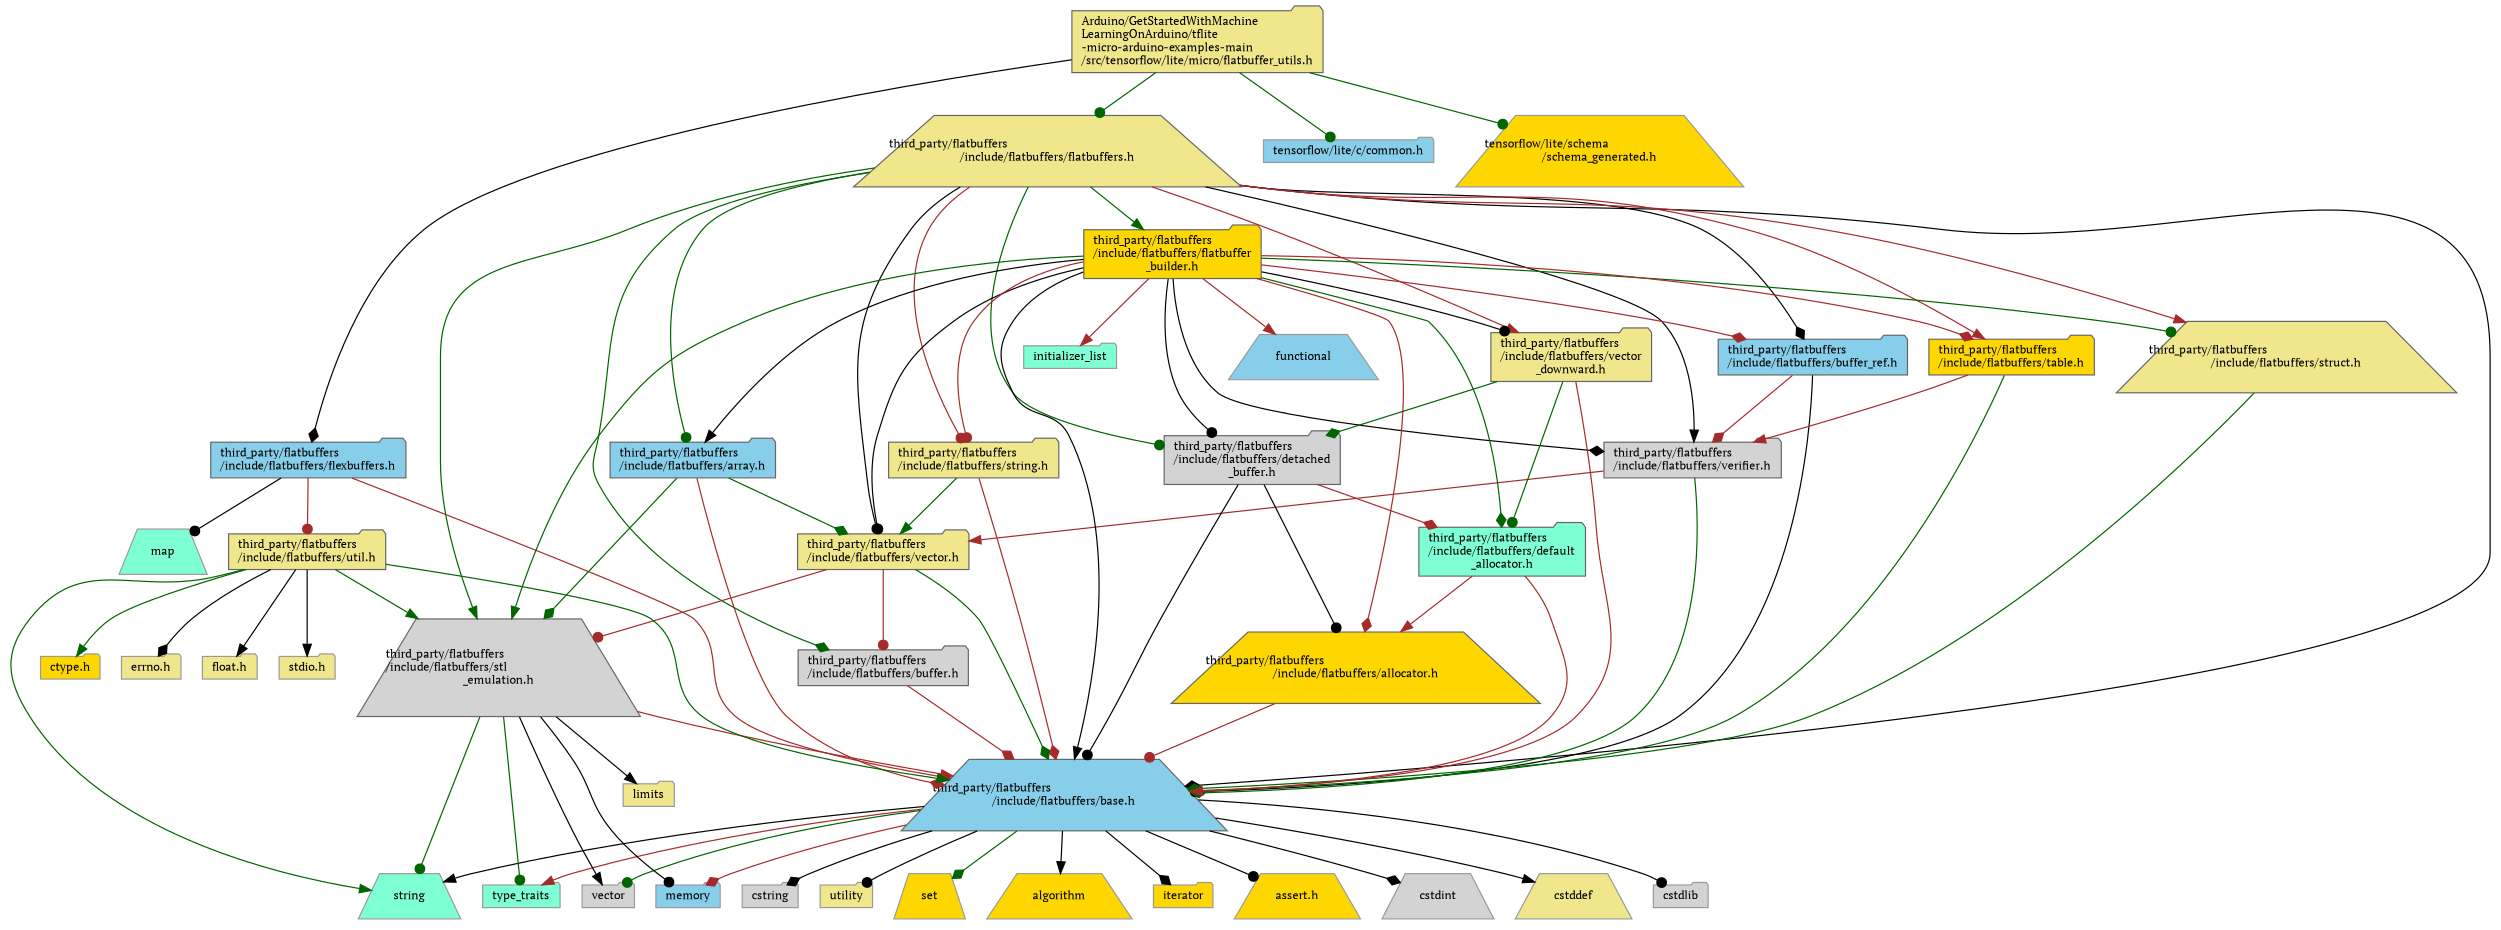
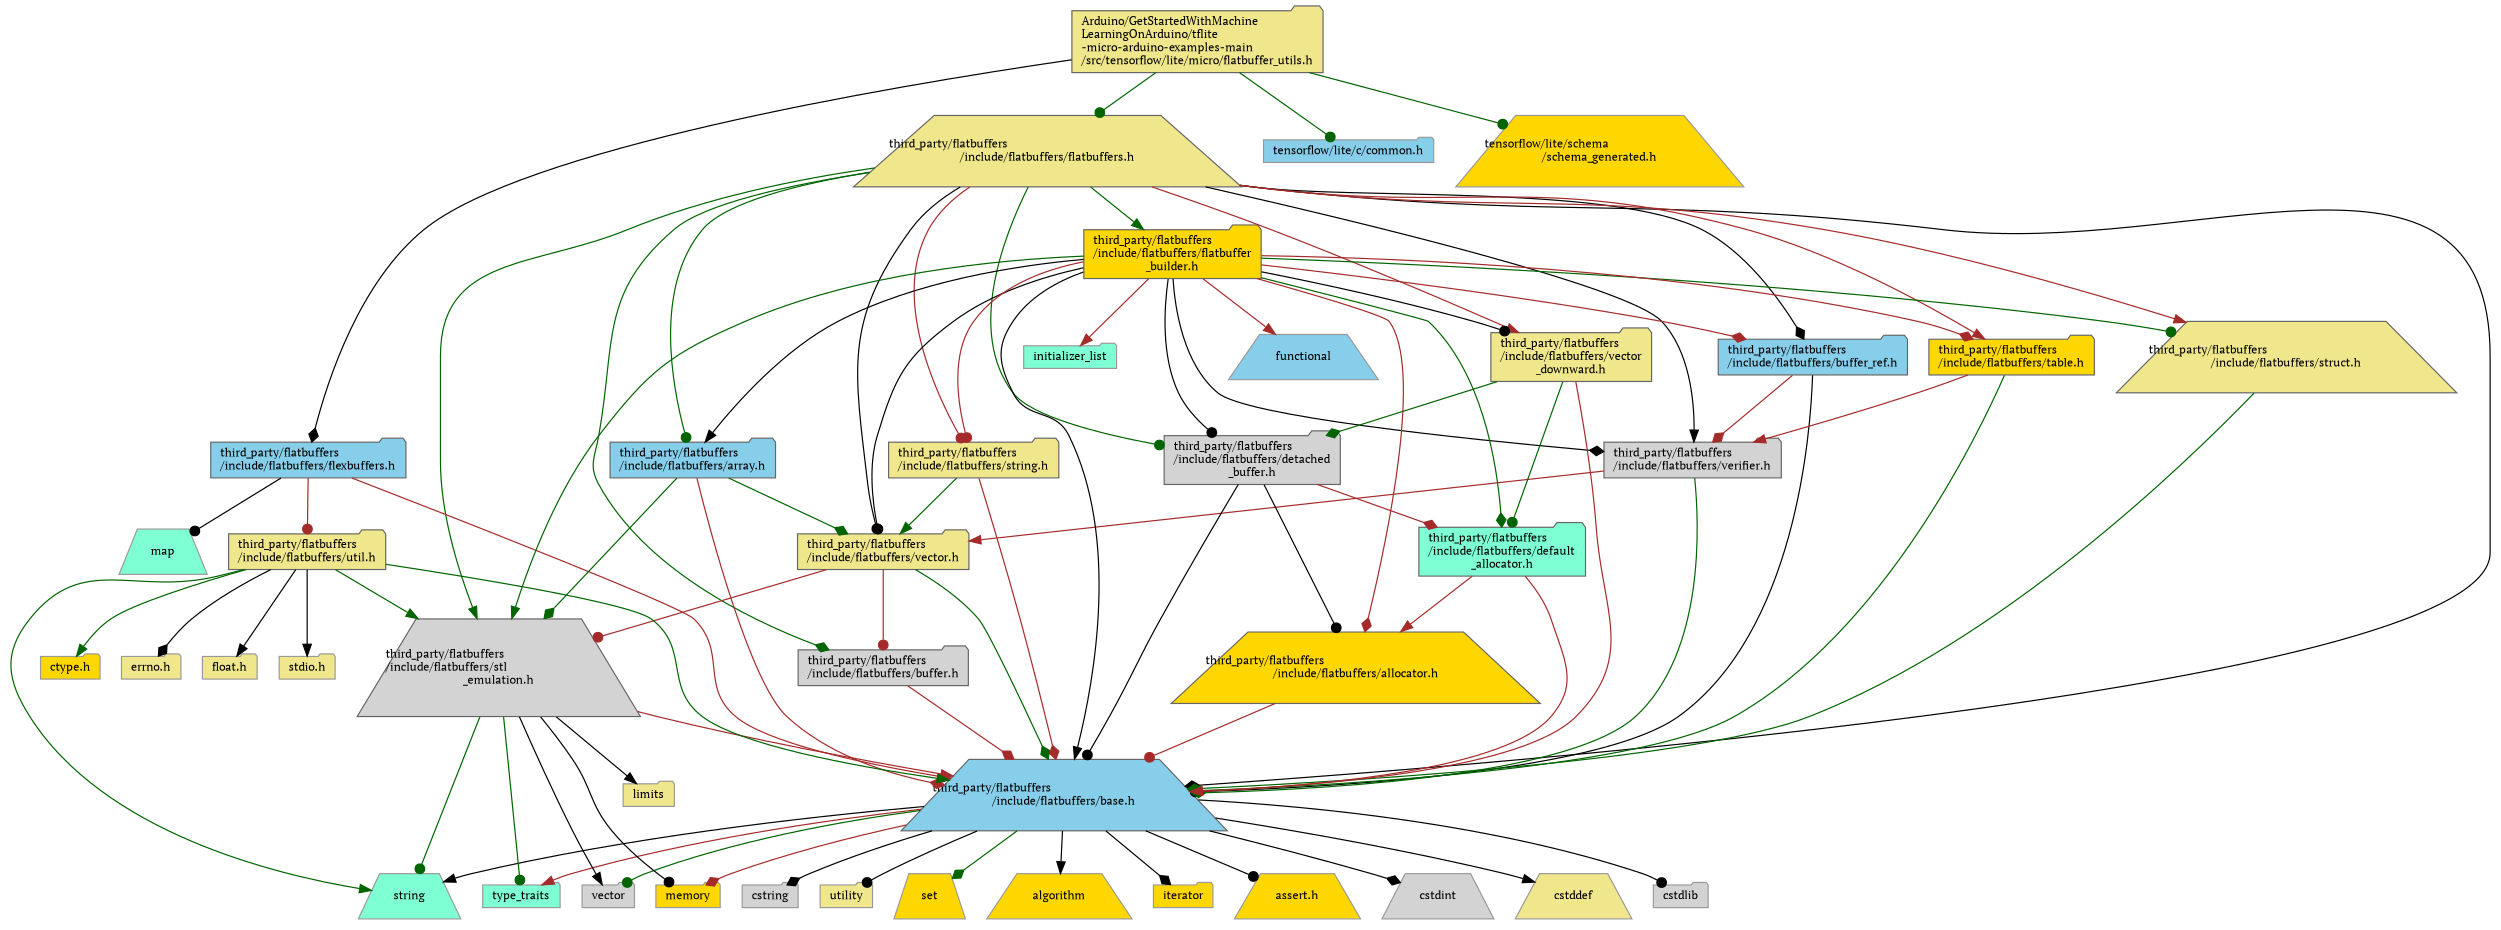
(688, 896) -> (688, 896)
